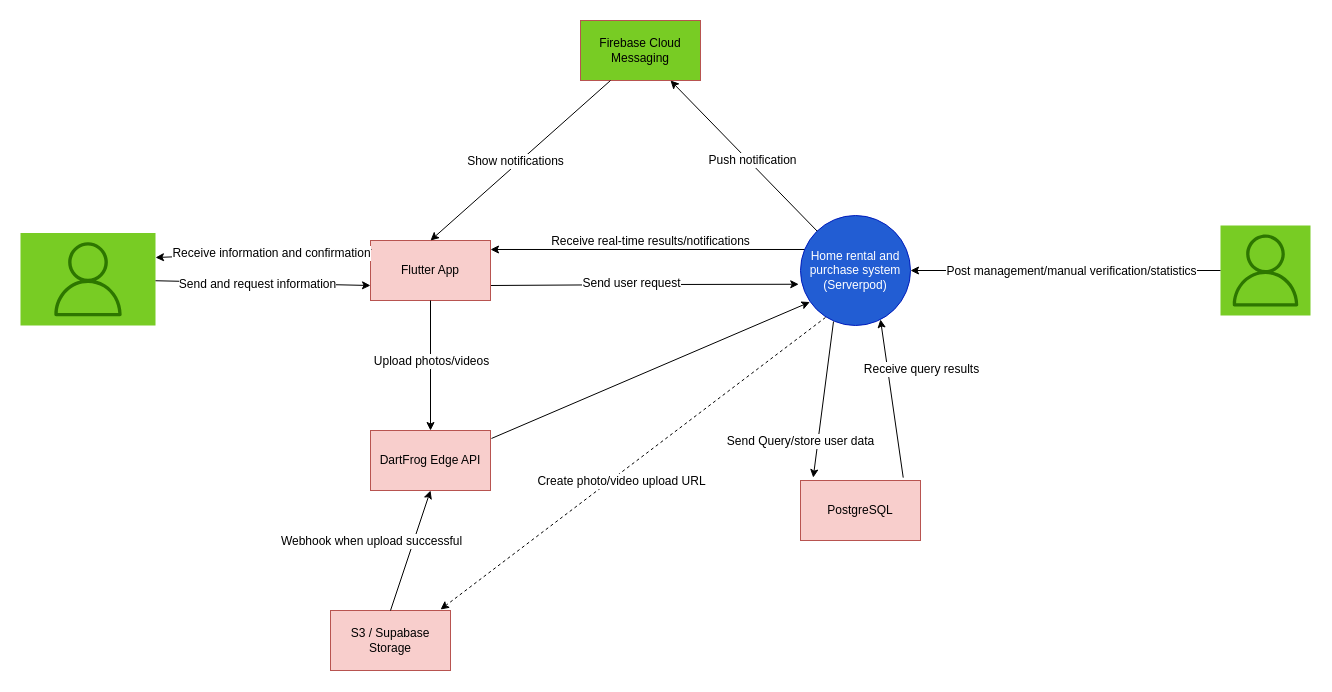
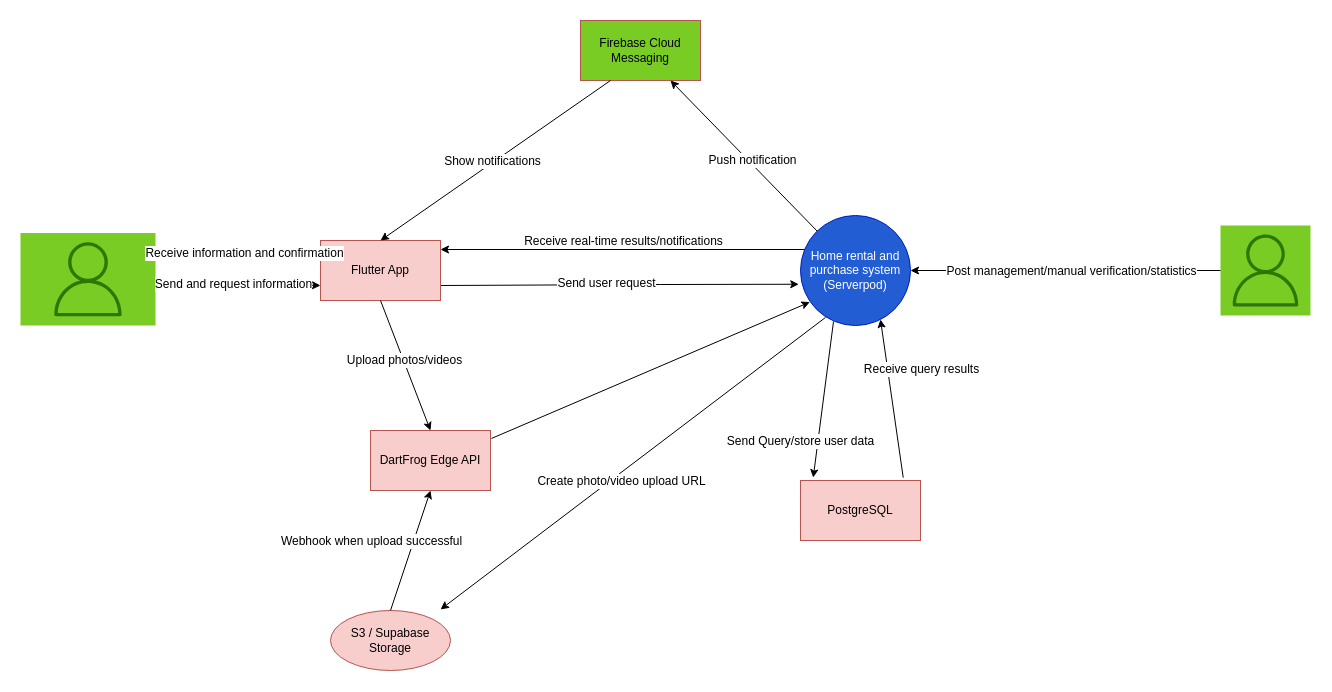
(431, 271) -> (381, 271)
(722, 396) -> (722, 396)
(391, 641) -> (391, 641)
